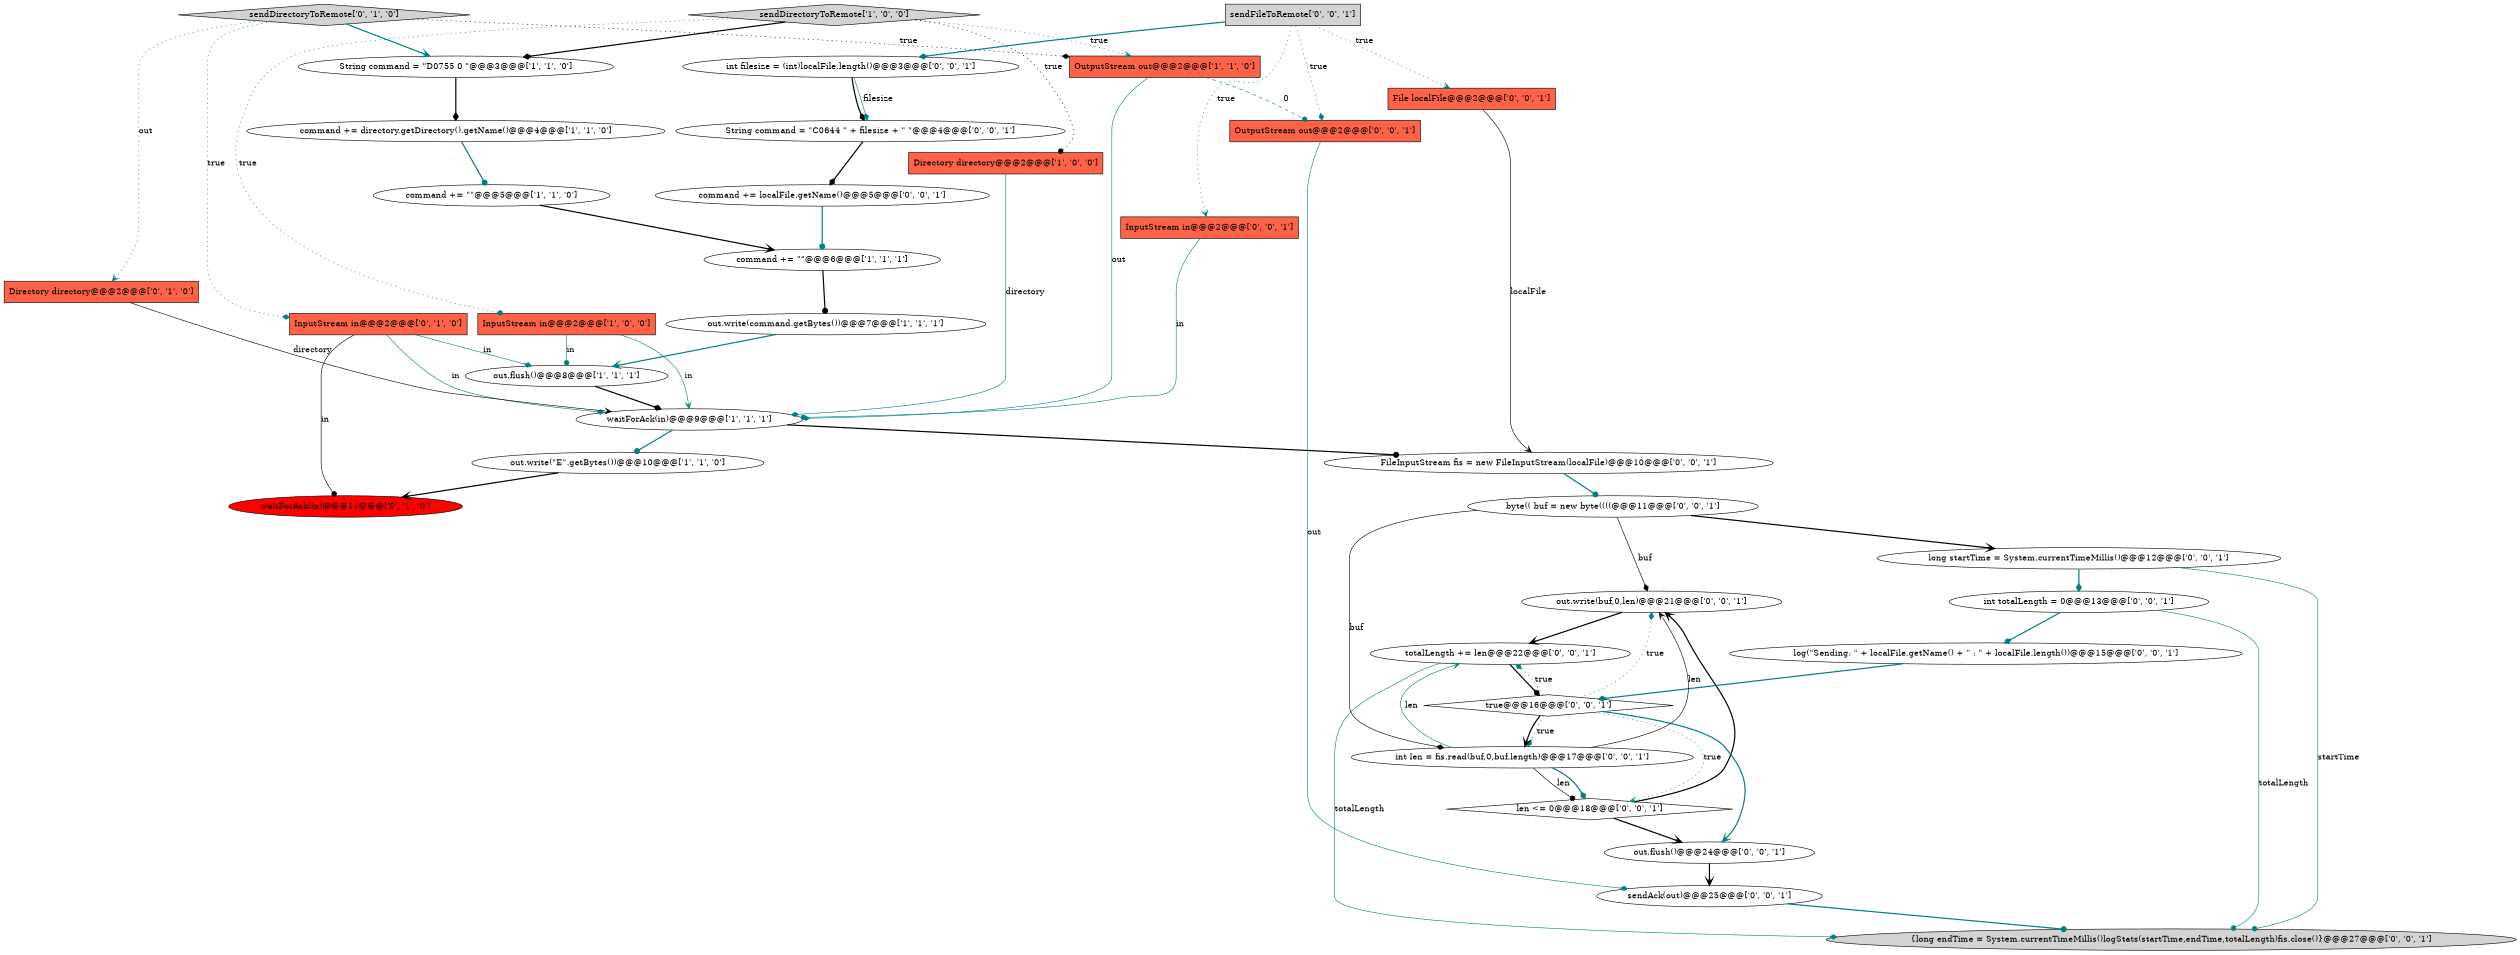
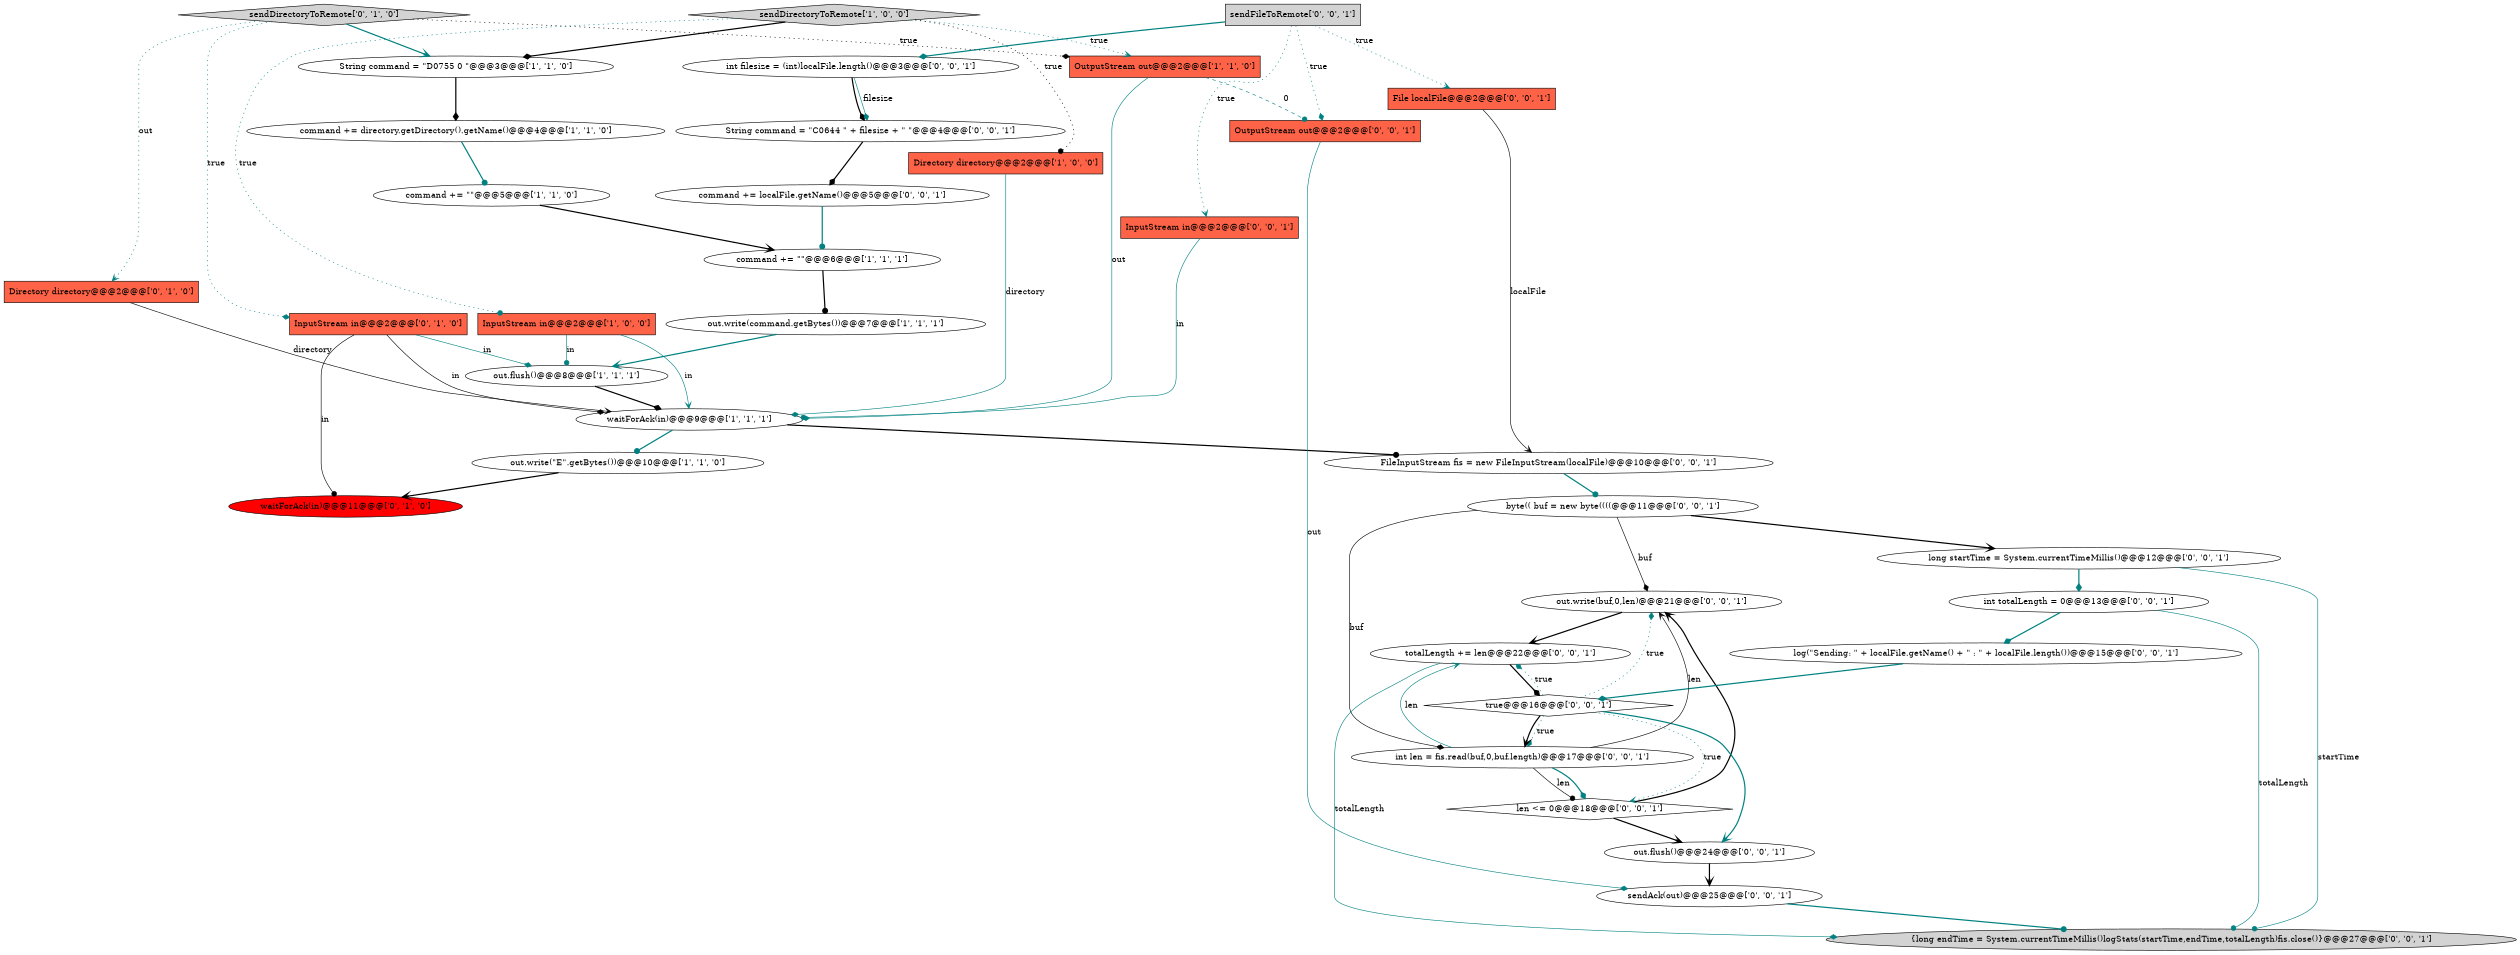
(466, 392) -> (466, 392)
